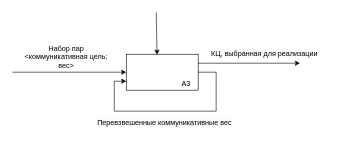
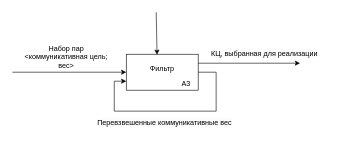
none -> (162, 69)
